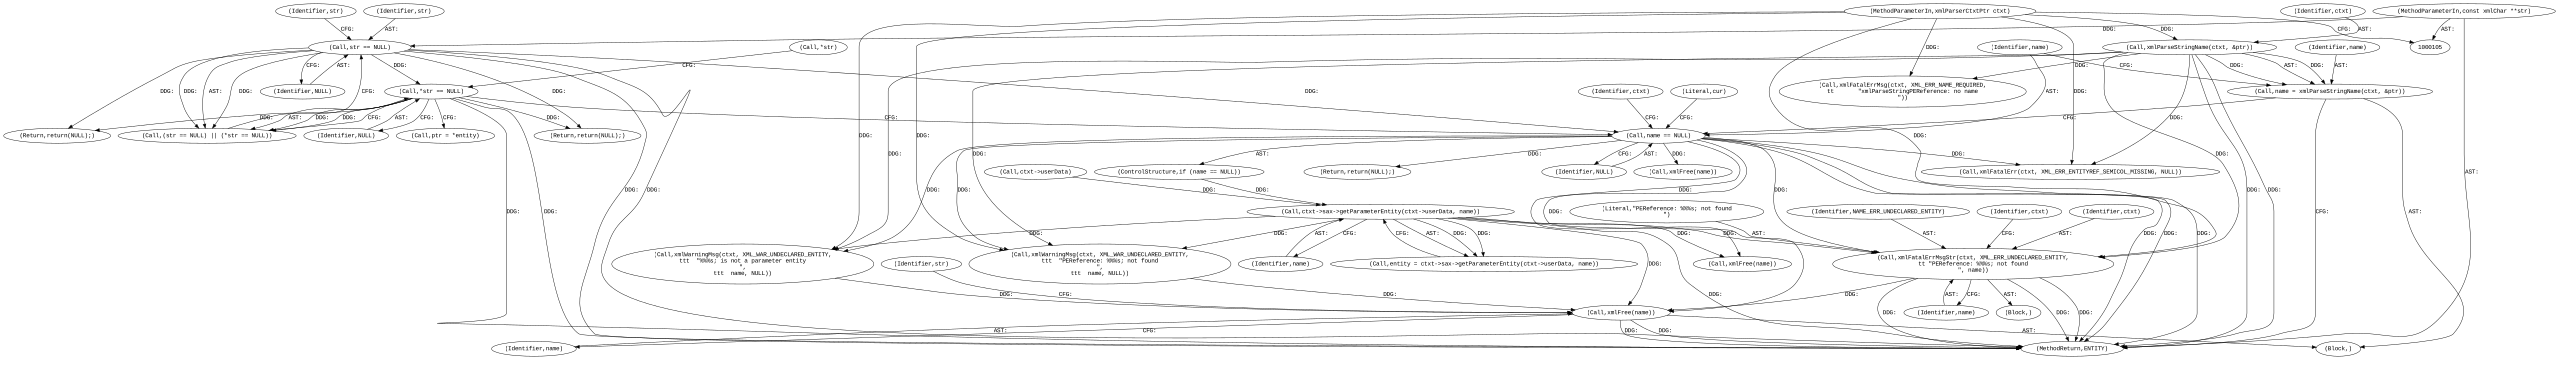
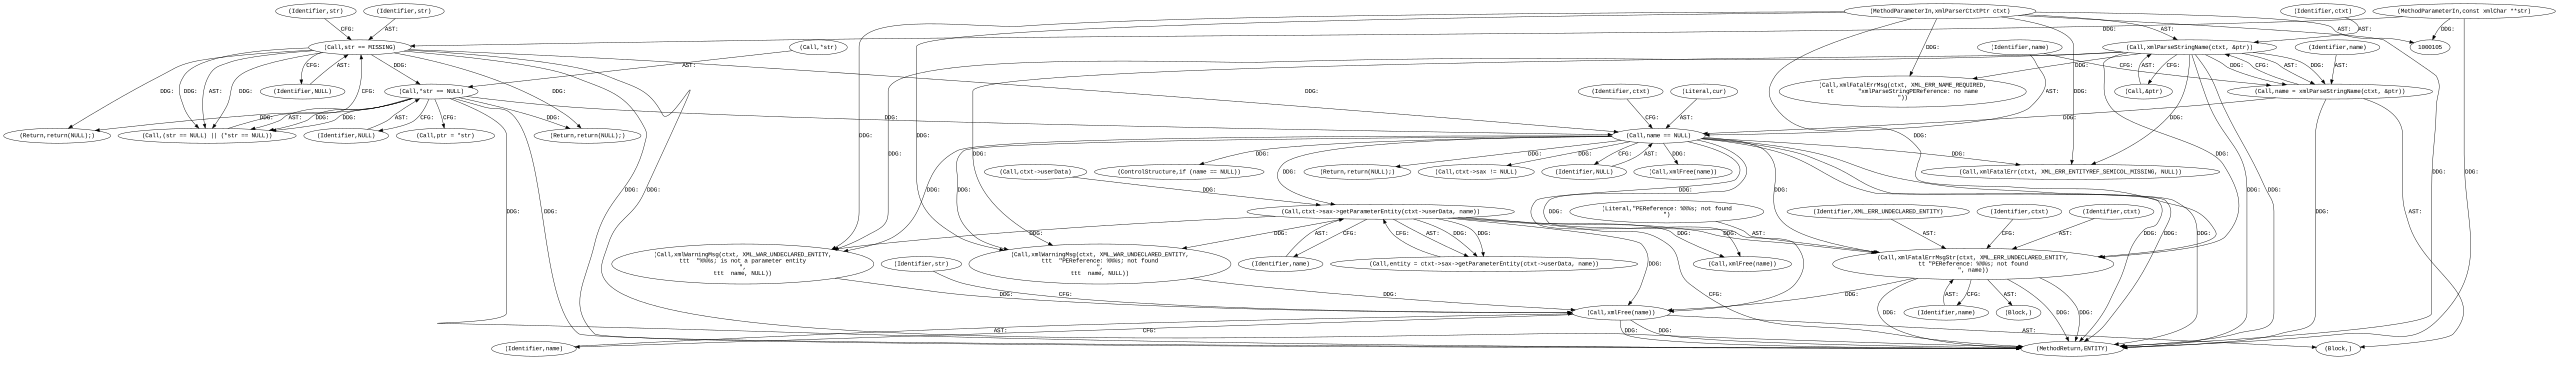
(2169, 29) -> (2169, 29)
(2346, 29) -> (2346, 29)
(2450, 29) -> (2450, 29)
(360, 47) -> (360, 47)
(691, 65) -> (691, 65)
none -> (2263, 72)
none -> (2144, 92)
(893, 118) -> (893, 118)
(1688, 118) -> (1688, 118)
(2072, 118) -> (2072, 118)
(339, 124) -> none
none -> (2435, 134)
(445, 136) -> (445, 136)
(1264, 154) -> (1264, 154)
none -> (1476, 172)
(2474, 172) -> (2474, 172)
(1261, 194) -> (1388, 144)
(1878, 212) -> (1878, 212)
(2324, 212) -> (2324, 212)
(1717, 295) -> (1717, 295)
